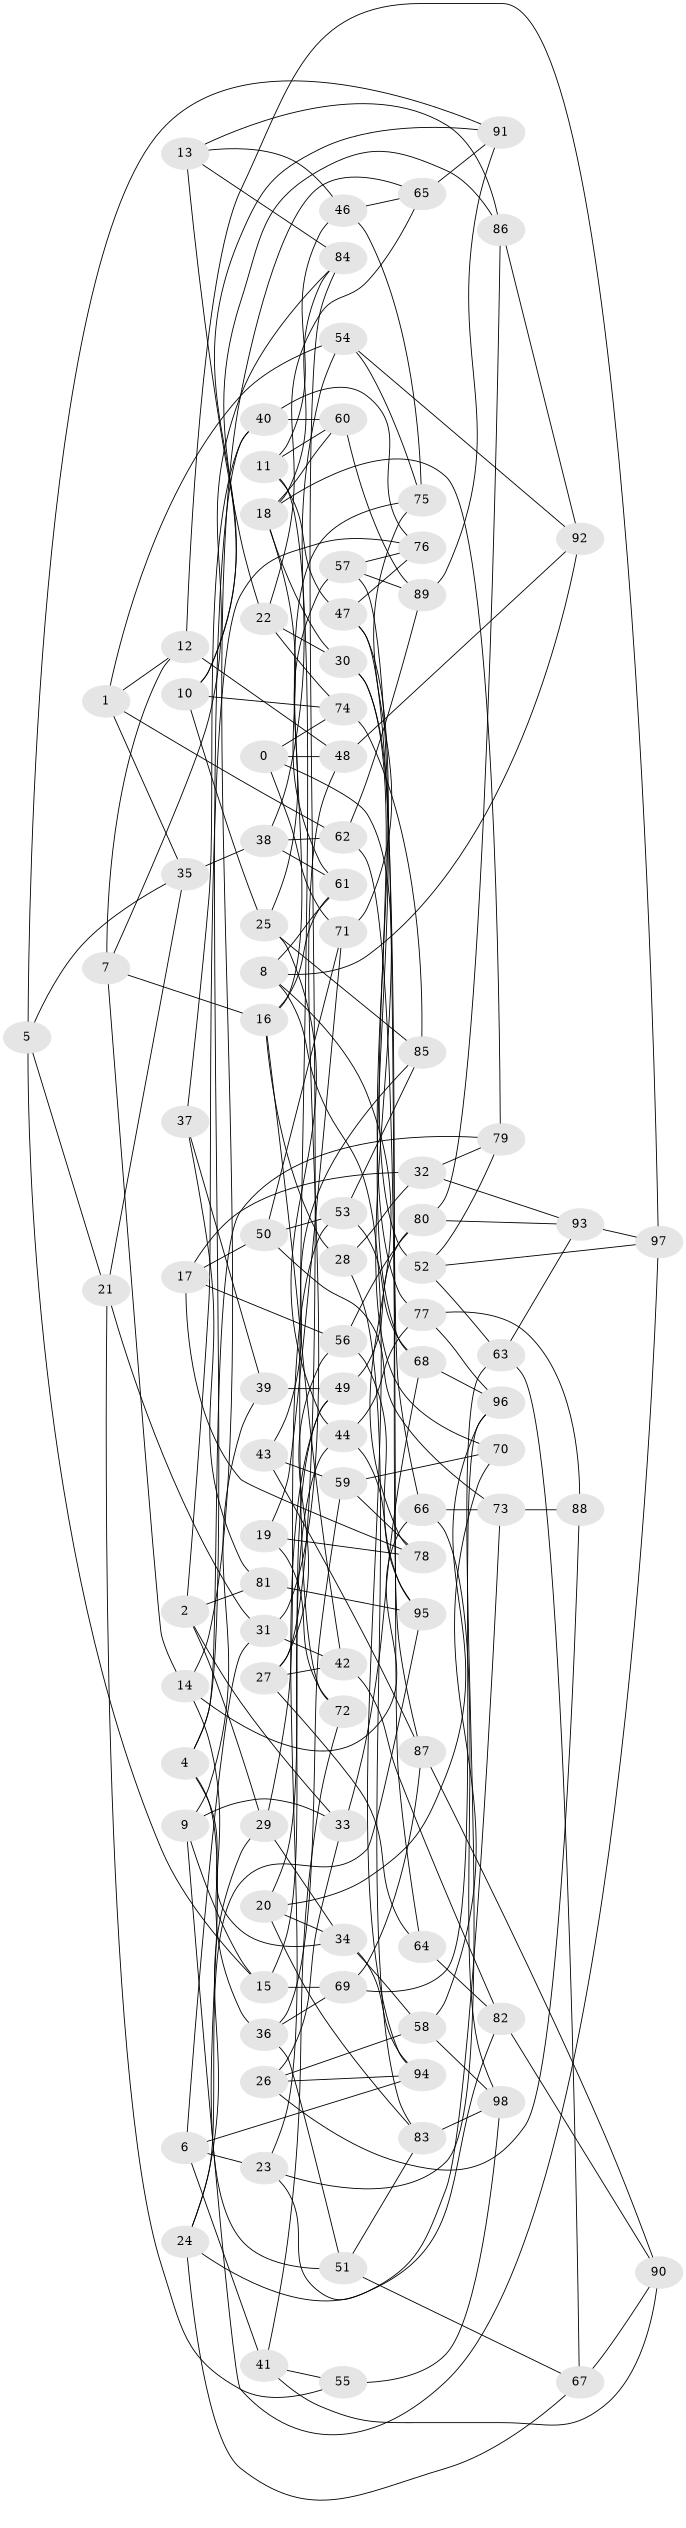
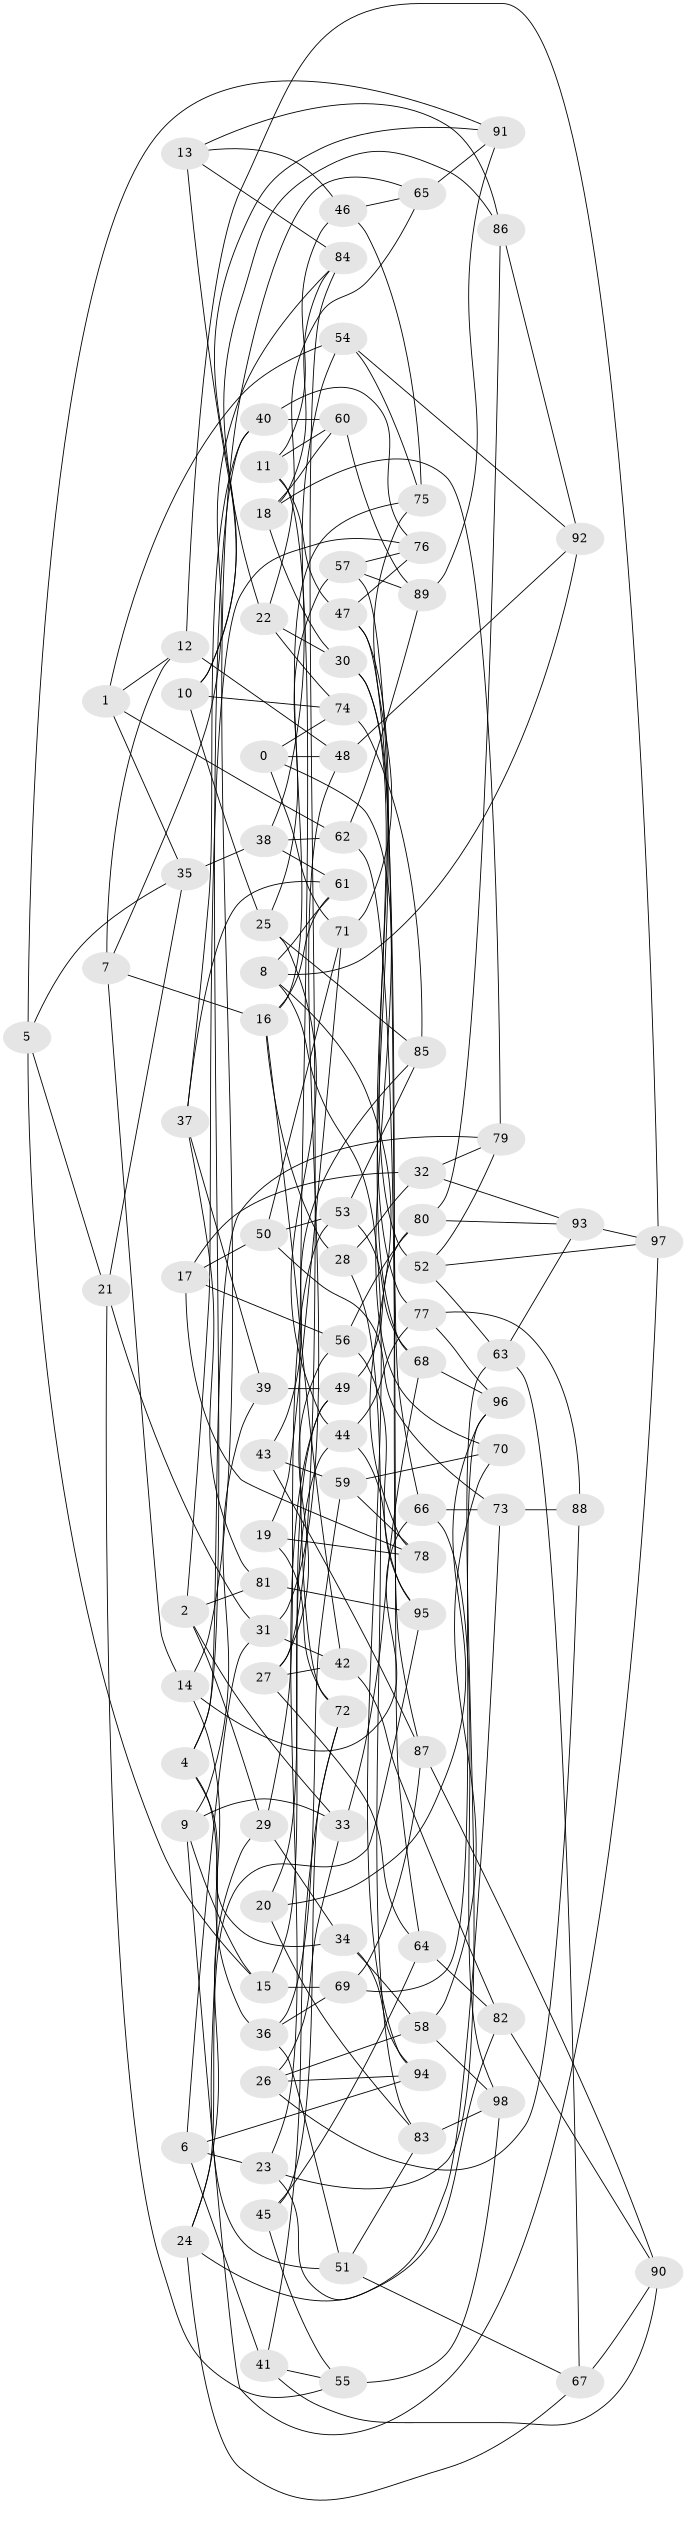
(291, 615) -> (220, 939)
(304, 1923) -> none
none -> (264, 2216)
